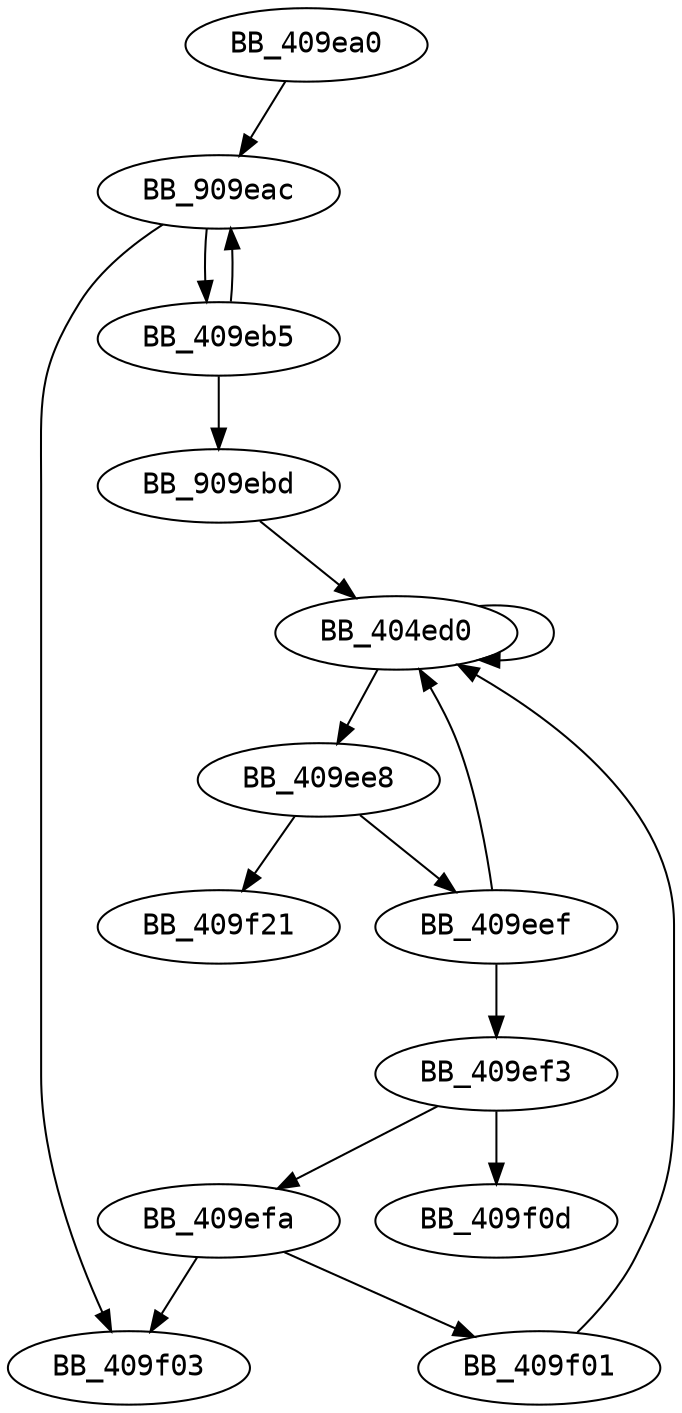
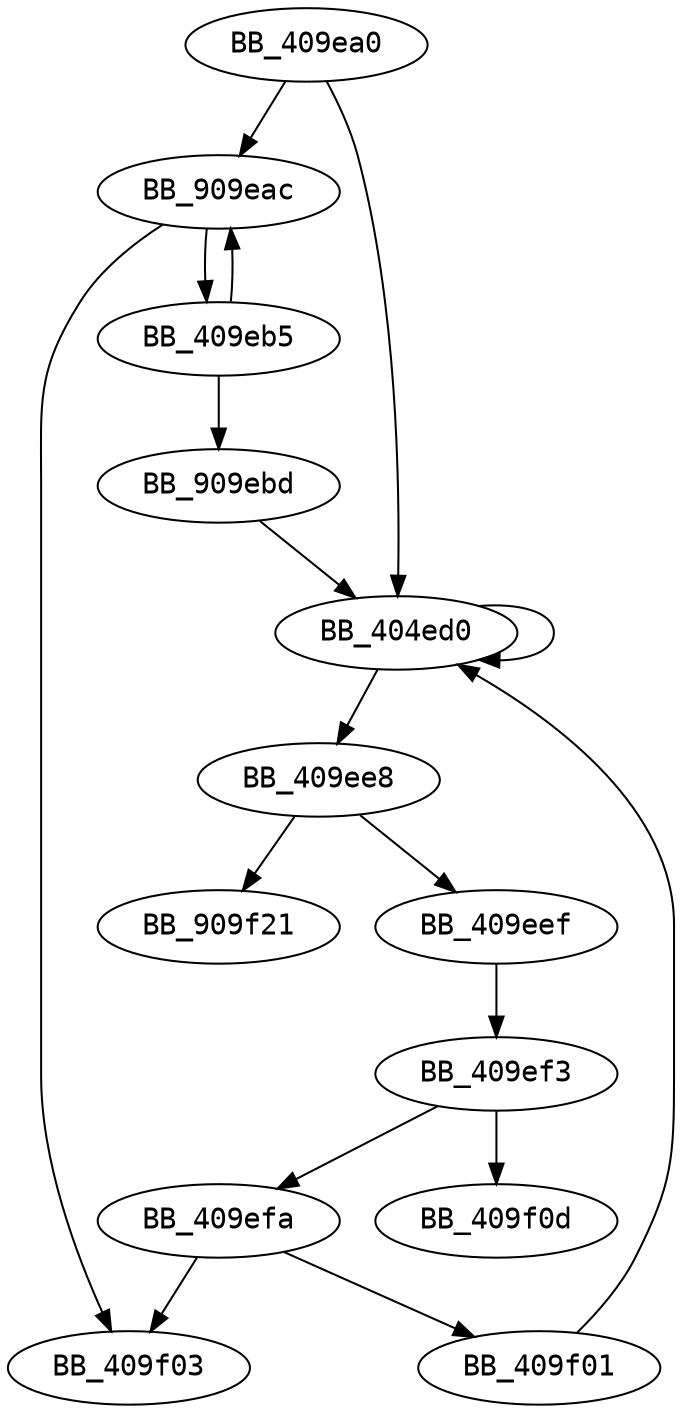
(471, 785) -> (388, 324)
(219, 927) -> (219, 927)
